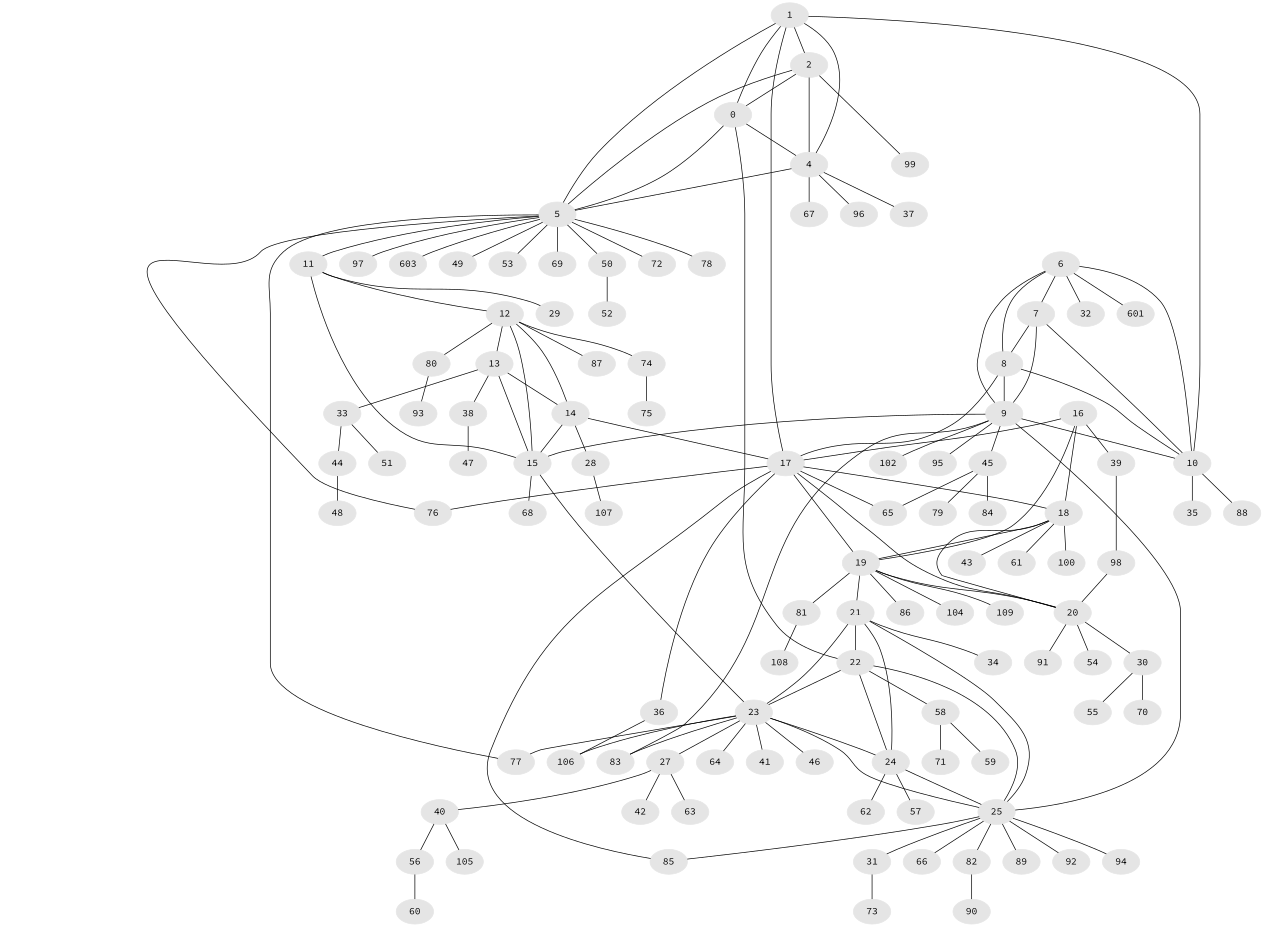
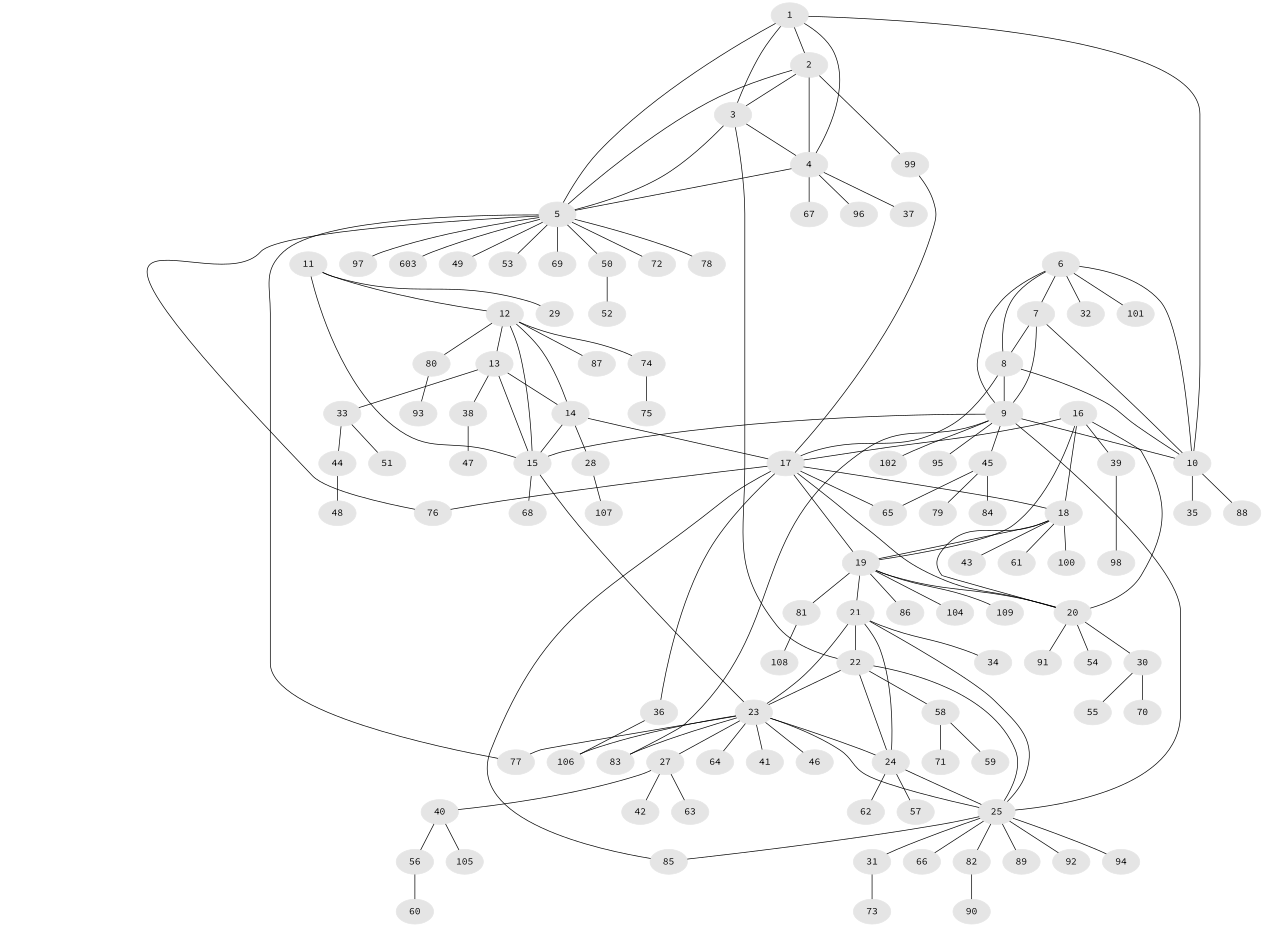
(733, 115) -> (733, 115)
(429, 230) -> none
(771, 239) -> (891, 323)
(1136, 314) -> (1136, 314)
(1094, 588) -> (1162, 516)
